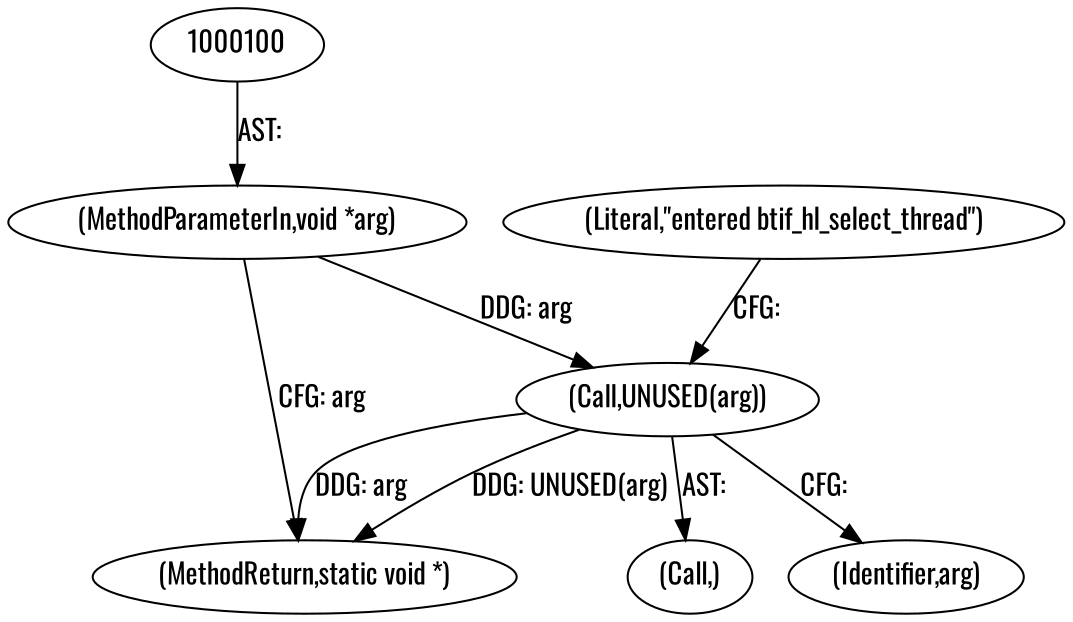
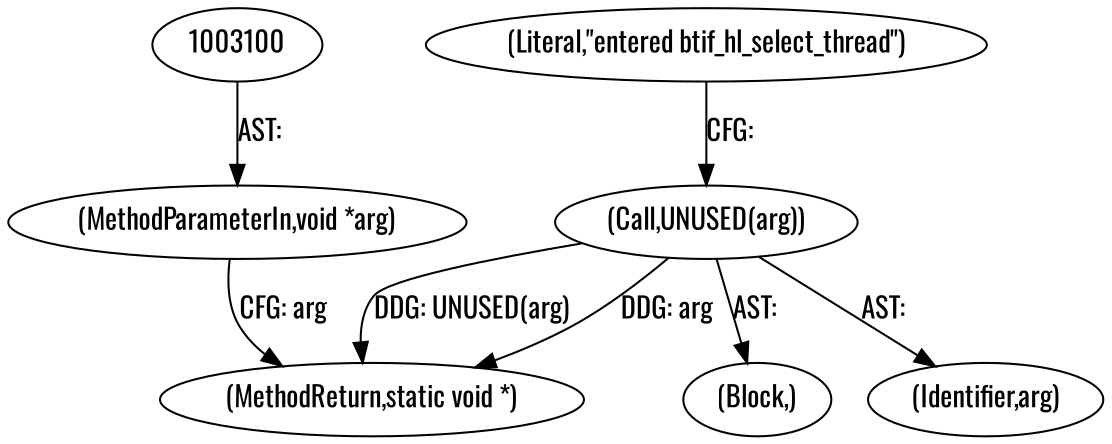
(237, 45) -> (237, 45)
(446, 308) -> none
(828, 488) -> (887, 311)
(690, 577) -> (757, 400)
